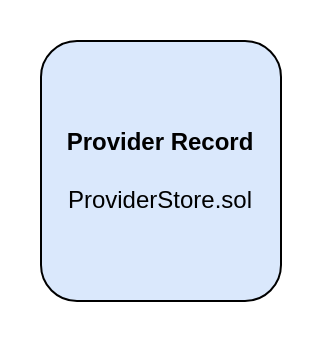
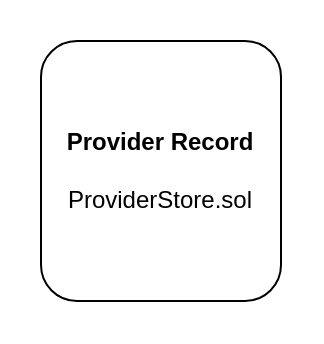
(161, 171) -> (161, 171)
